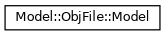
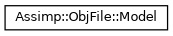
(83, 18) -> (86, 18)
